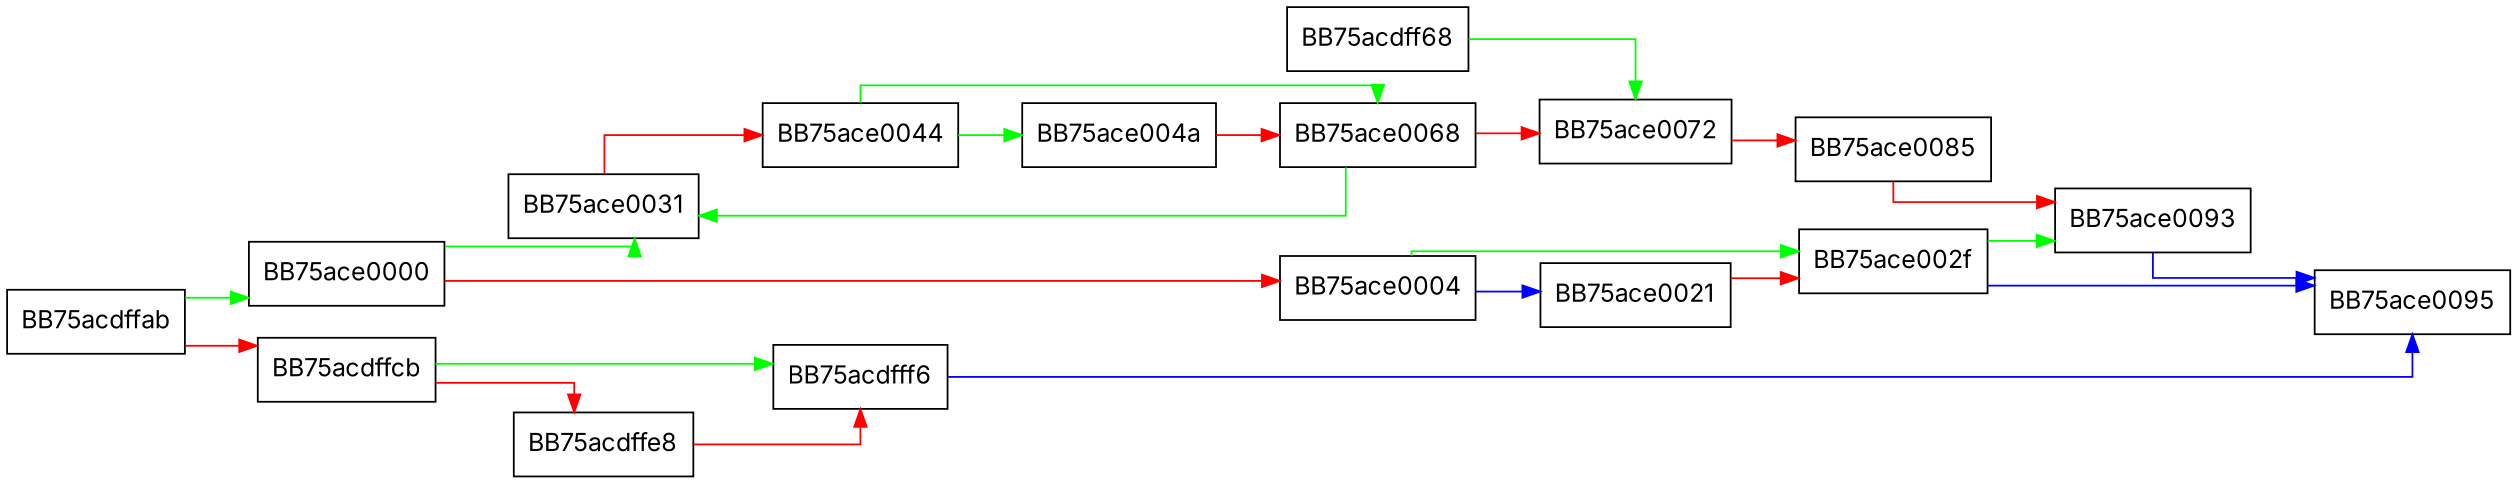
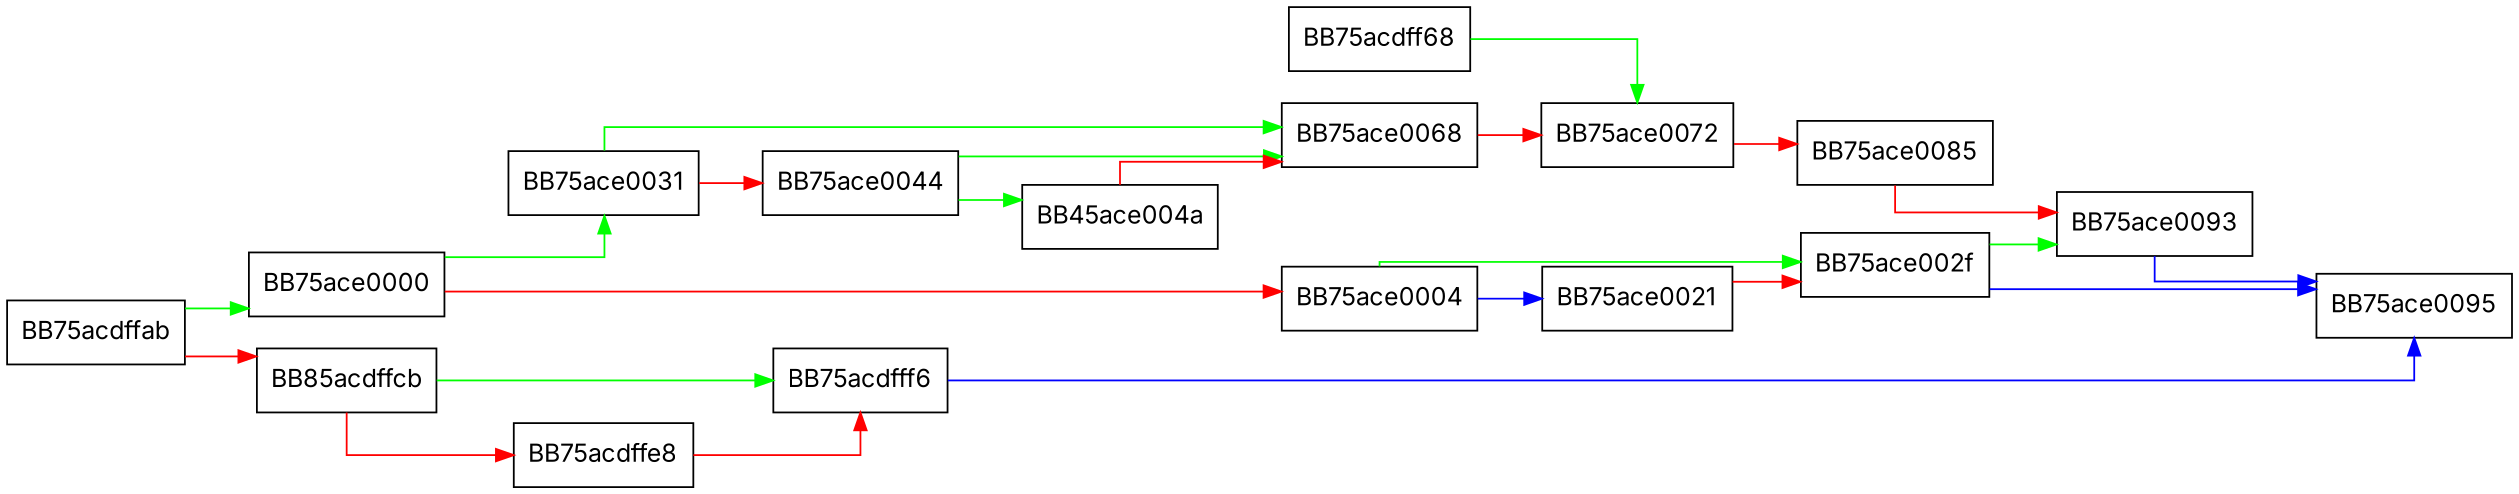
(1119, 135) -> (1120, 217)
(1055, 216) -> (922, 127)
(347, 370) -> (347, 380)
